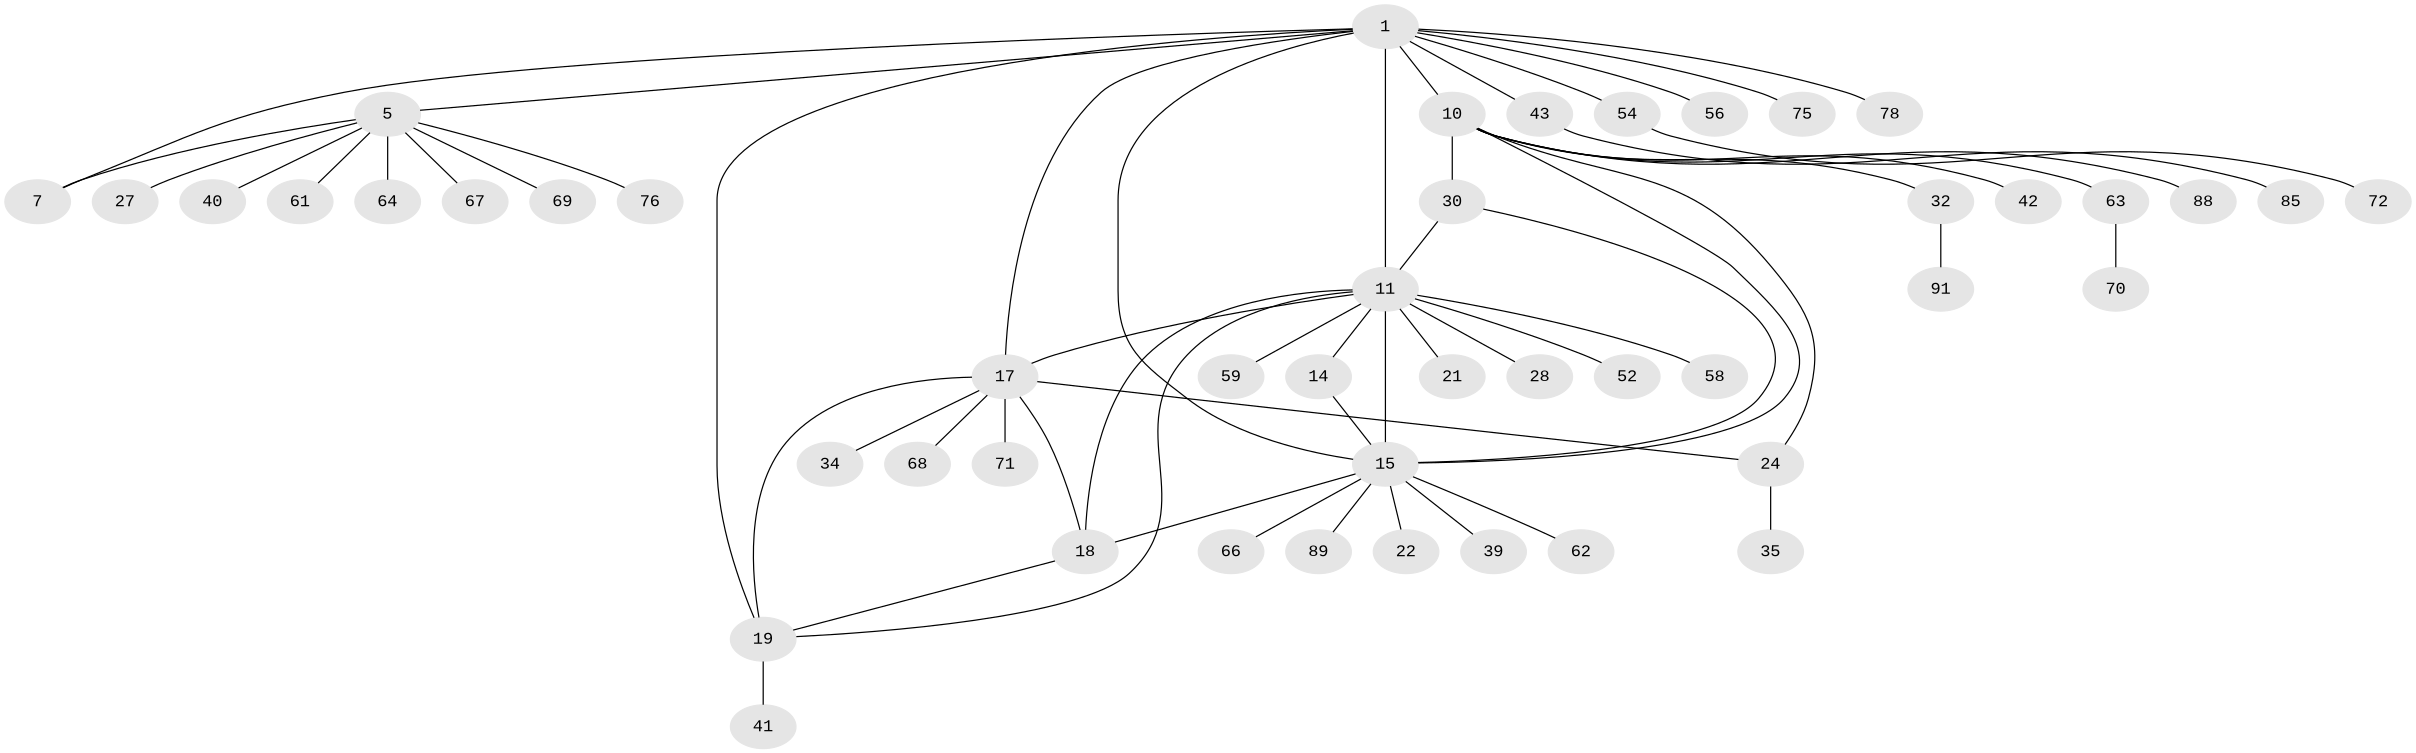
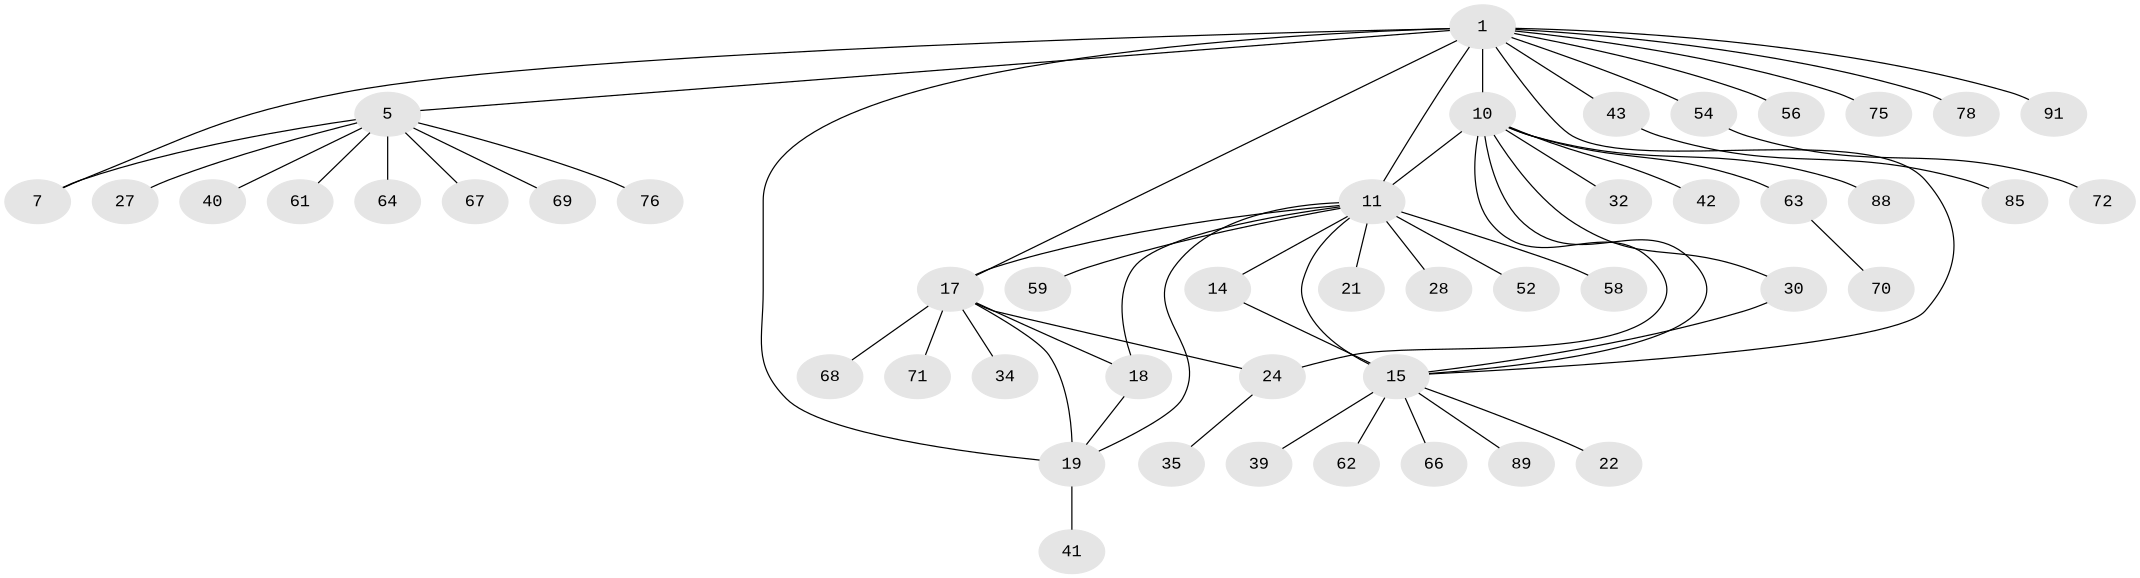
(1419, 245) -> (1427, 158)
(1941, 246) -> (1775, 47)
(1235, 508) -> none
